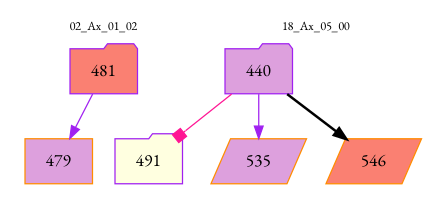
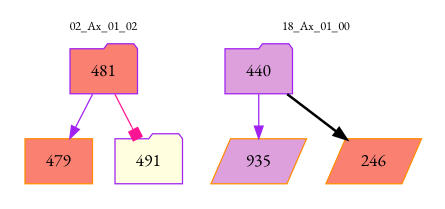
(316, 27) -> (316, 27)
(211, 111) -> (123, 111)
(59, 161) -> (59, 161)
(259, 161) -> (259, 161)
(374, 161) -> (374, 161)
